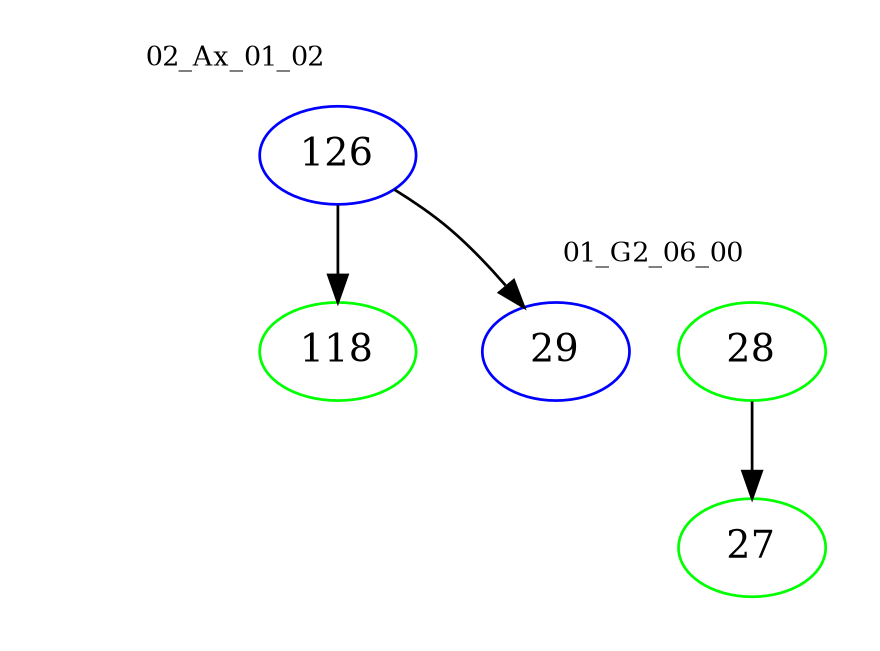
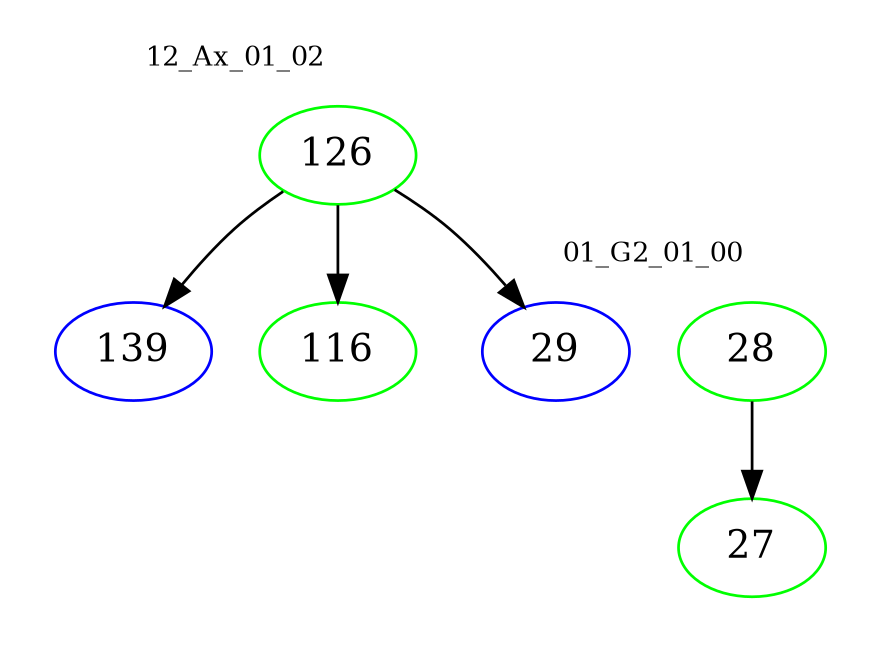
(236, 59) -> (236, 59)
(338, 155) -> (338, 155)
(654, 255) -> (654, 255)
none -> (134, 352)
(338, 352) -> (338, 352)
